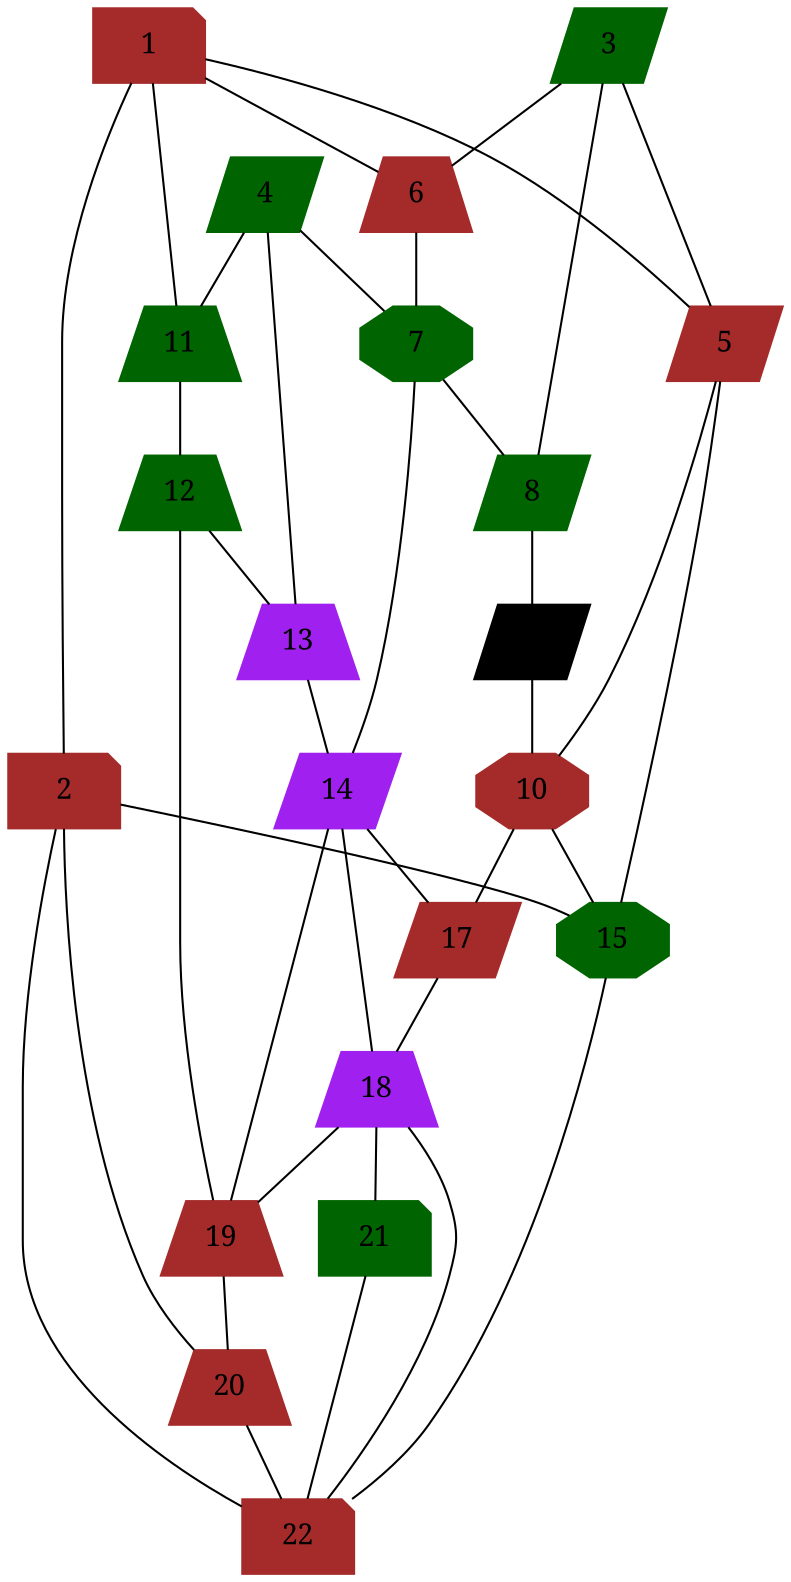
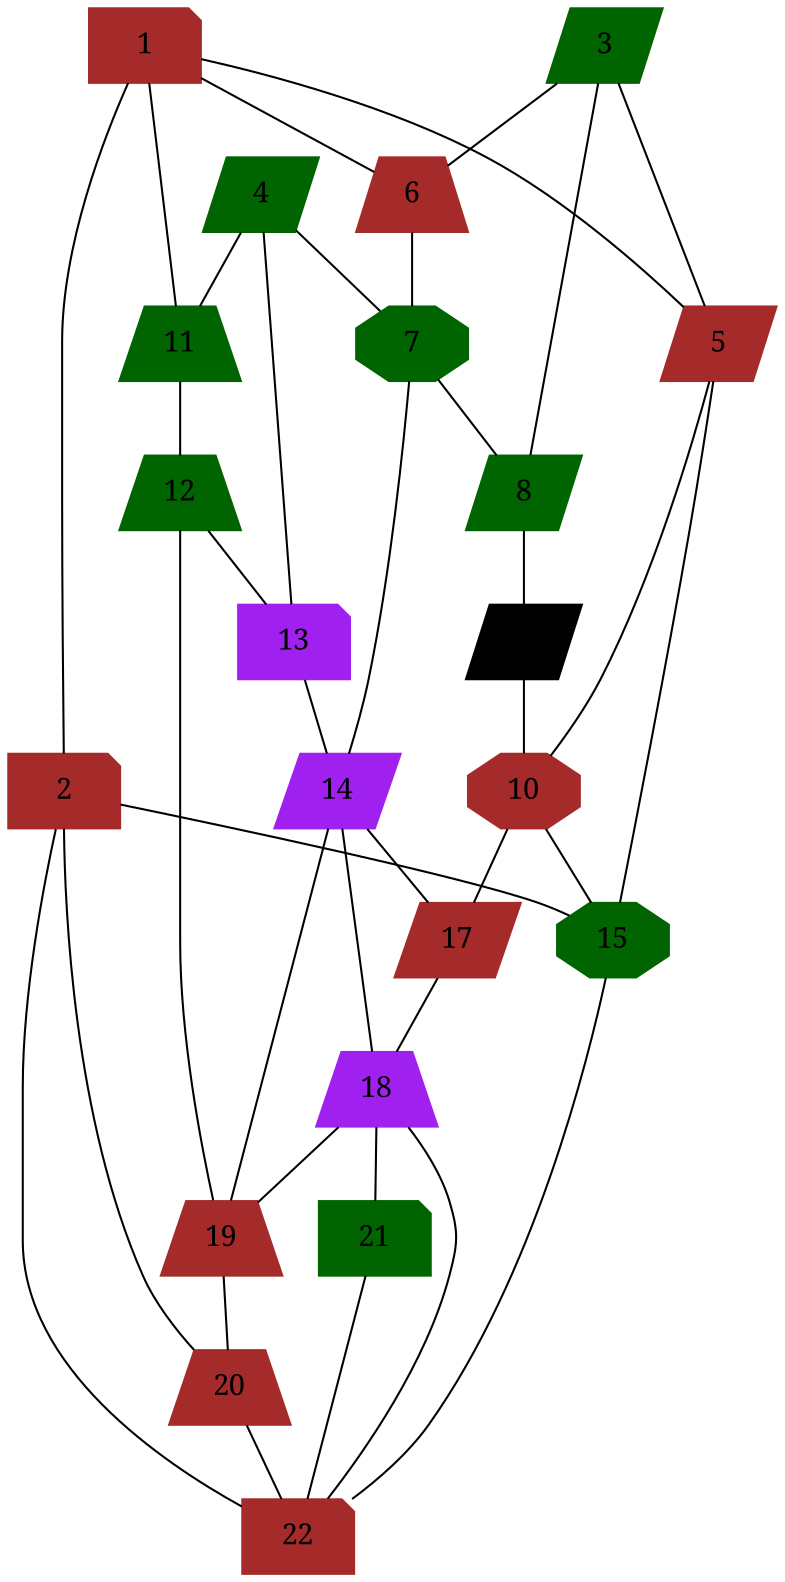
(298, 642) -> (294, 642)
